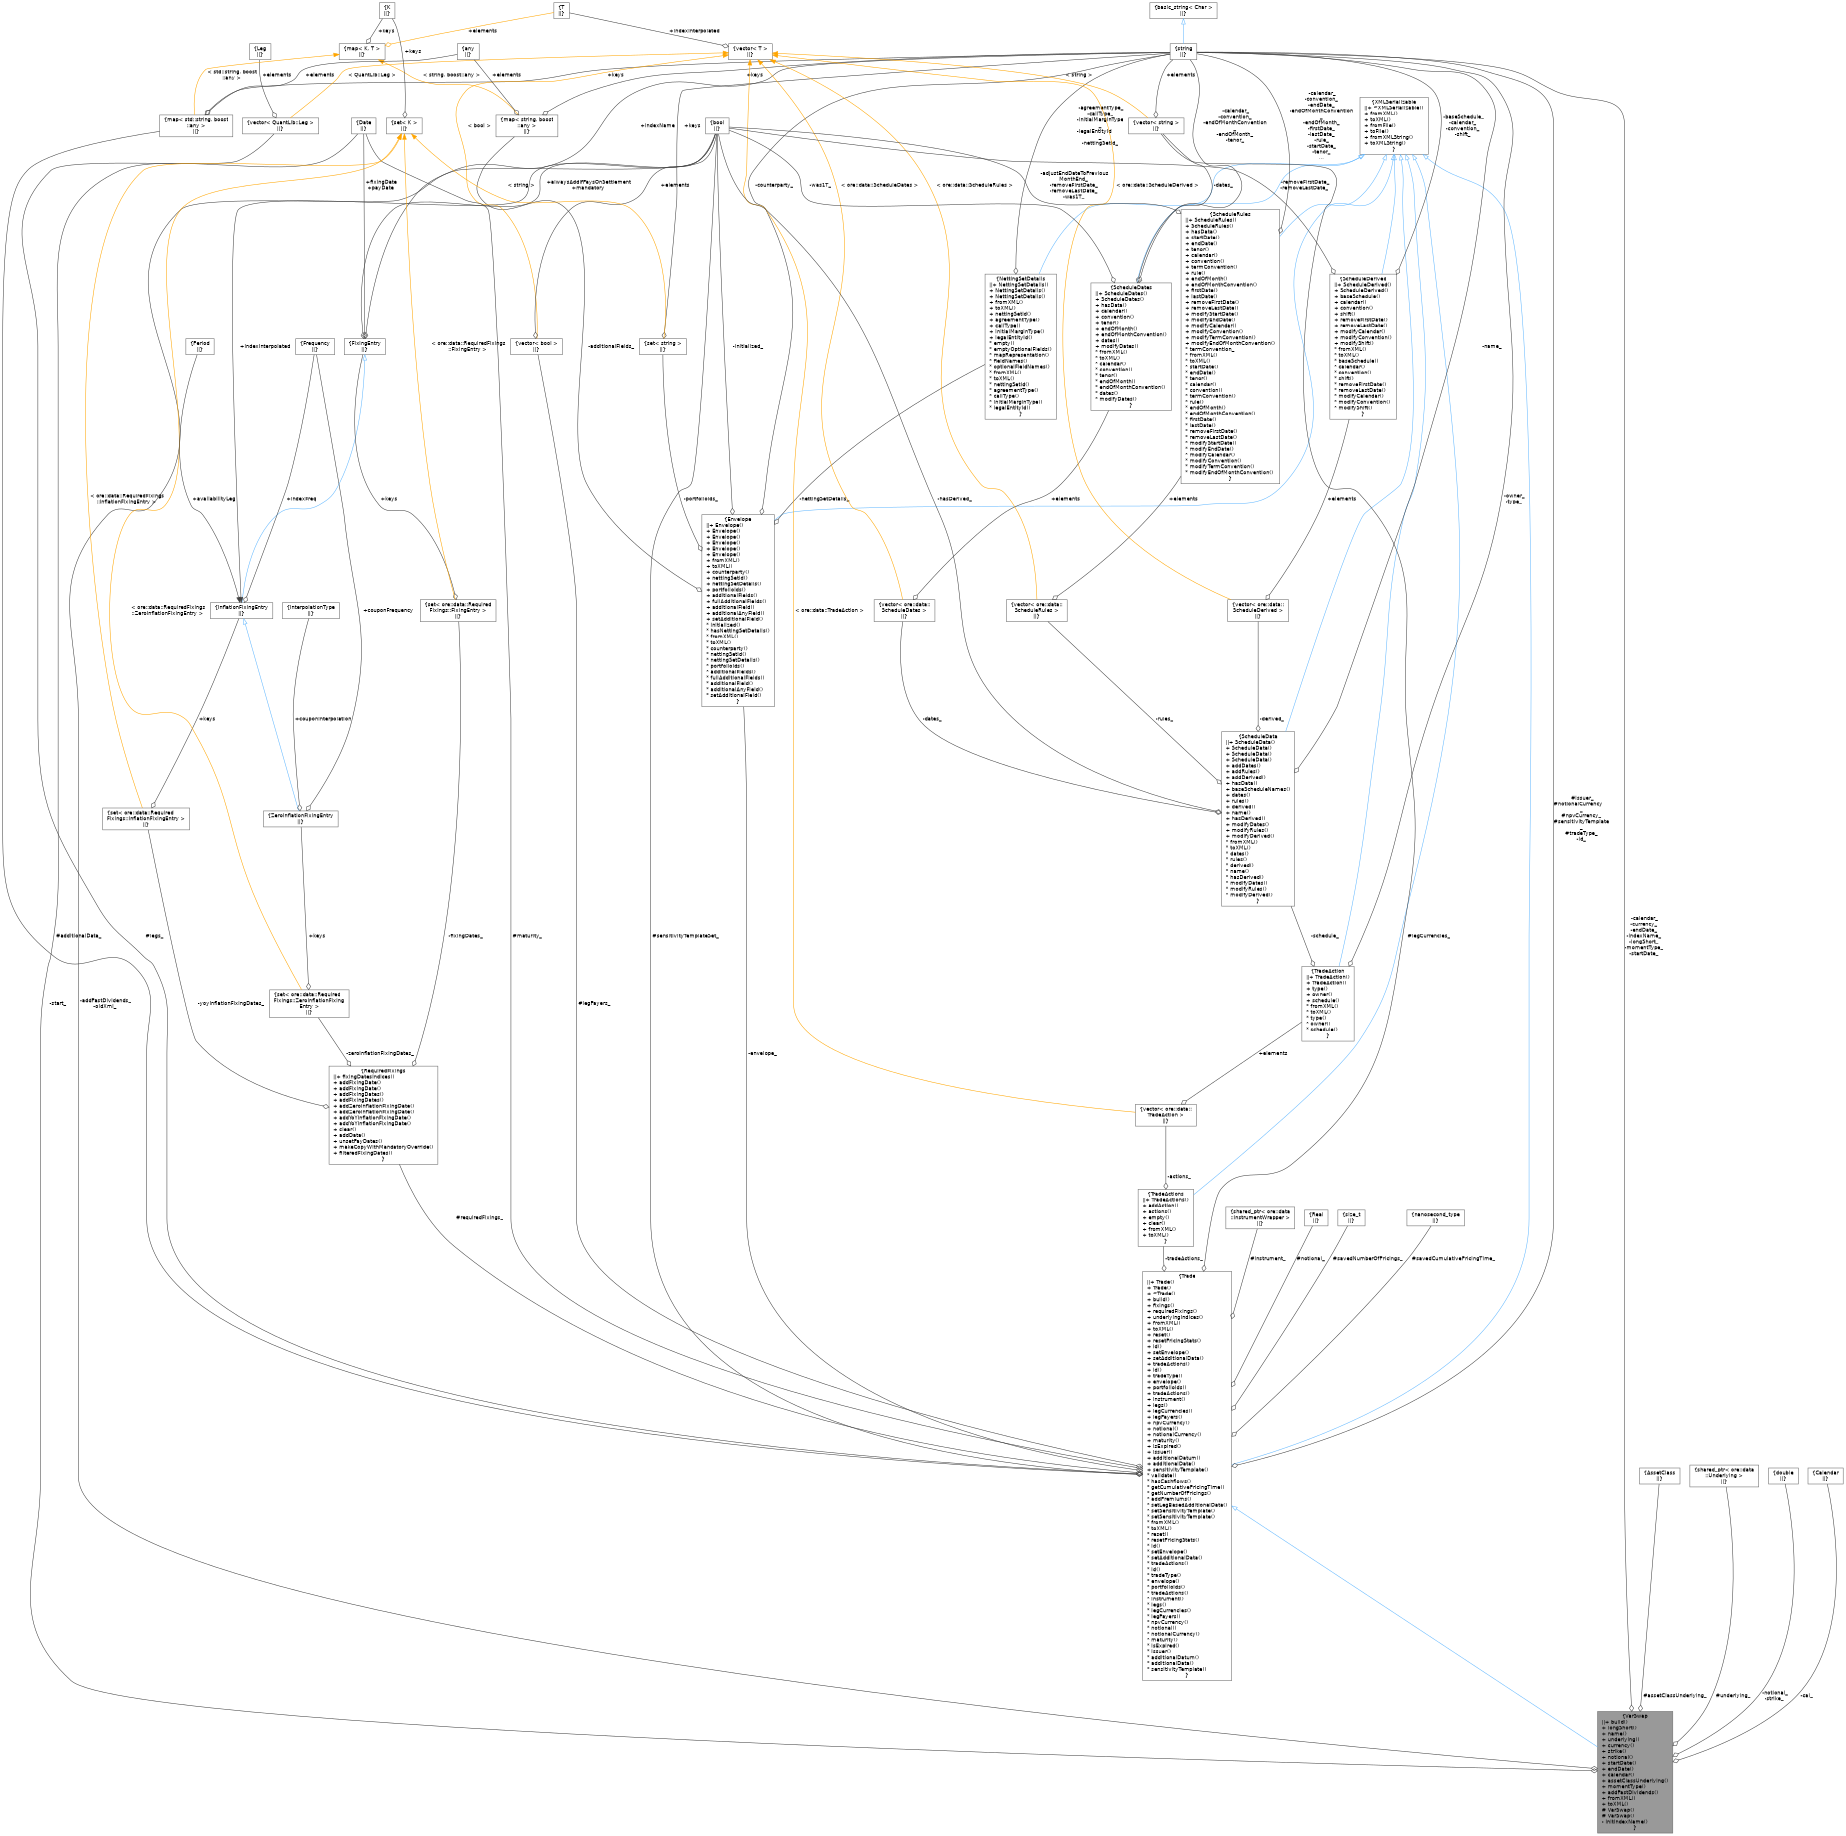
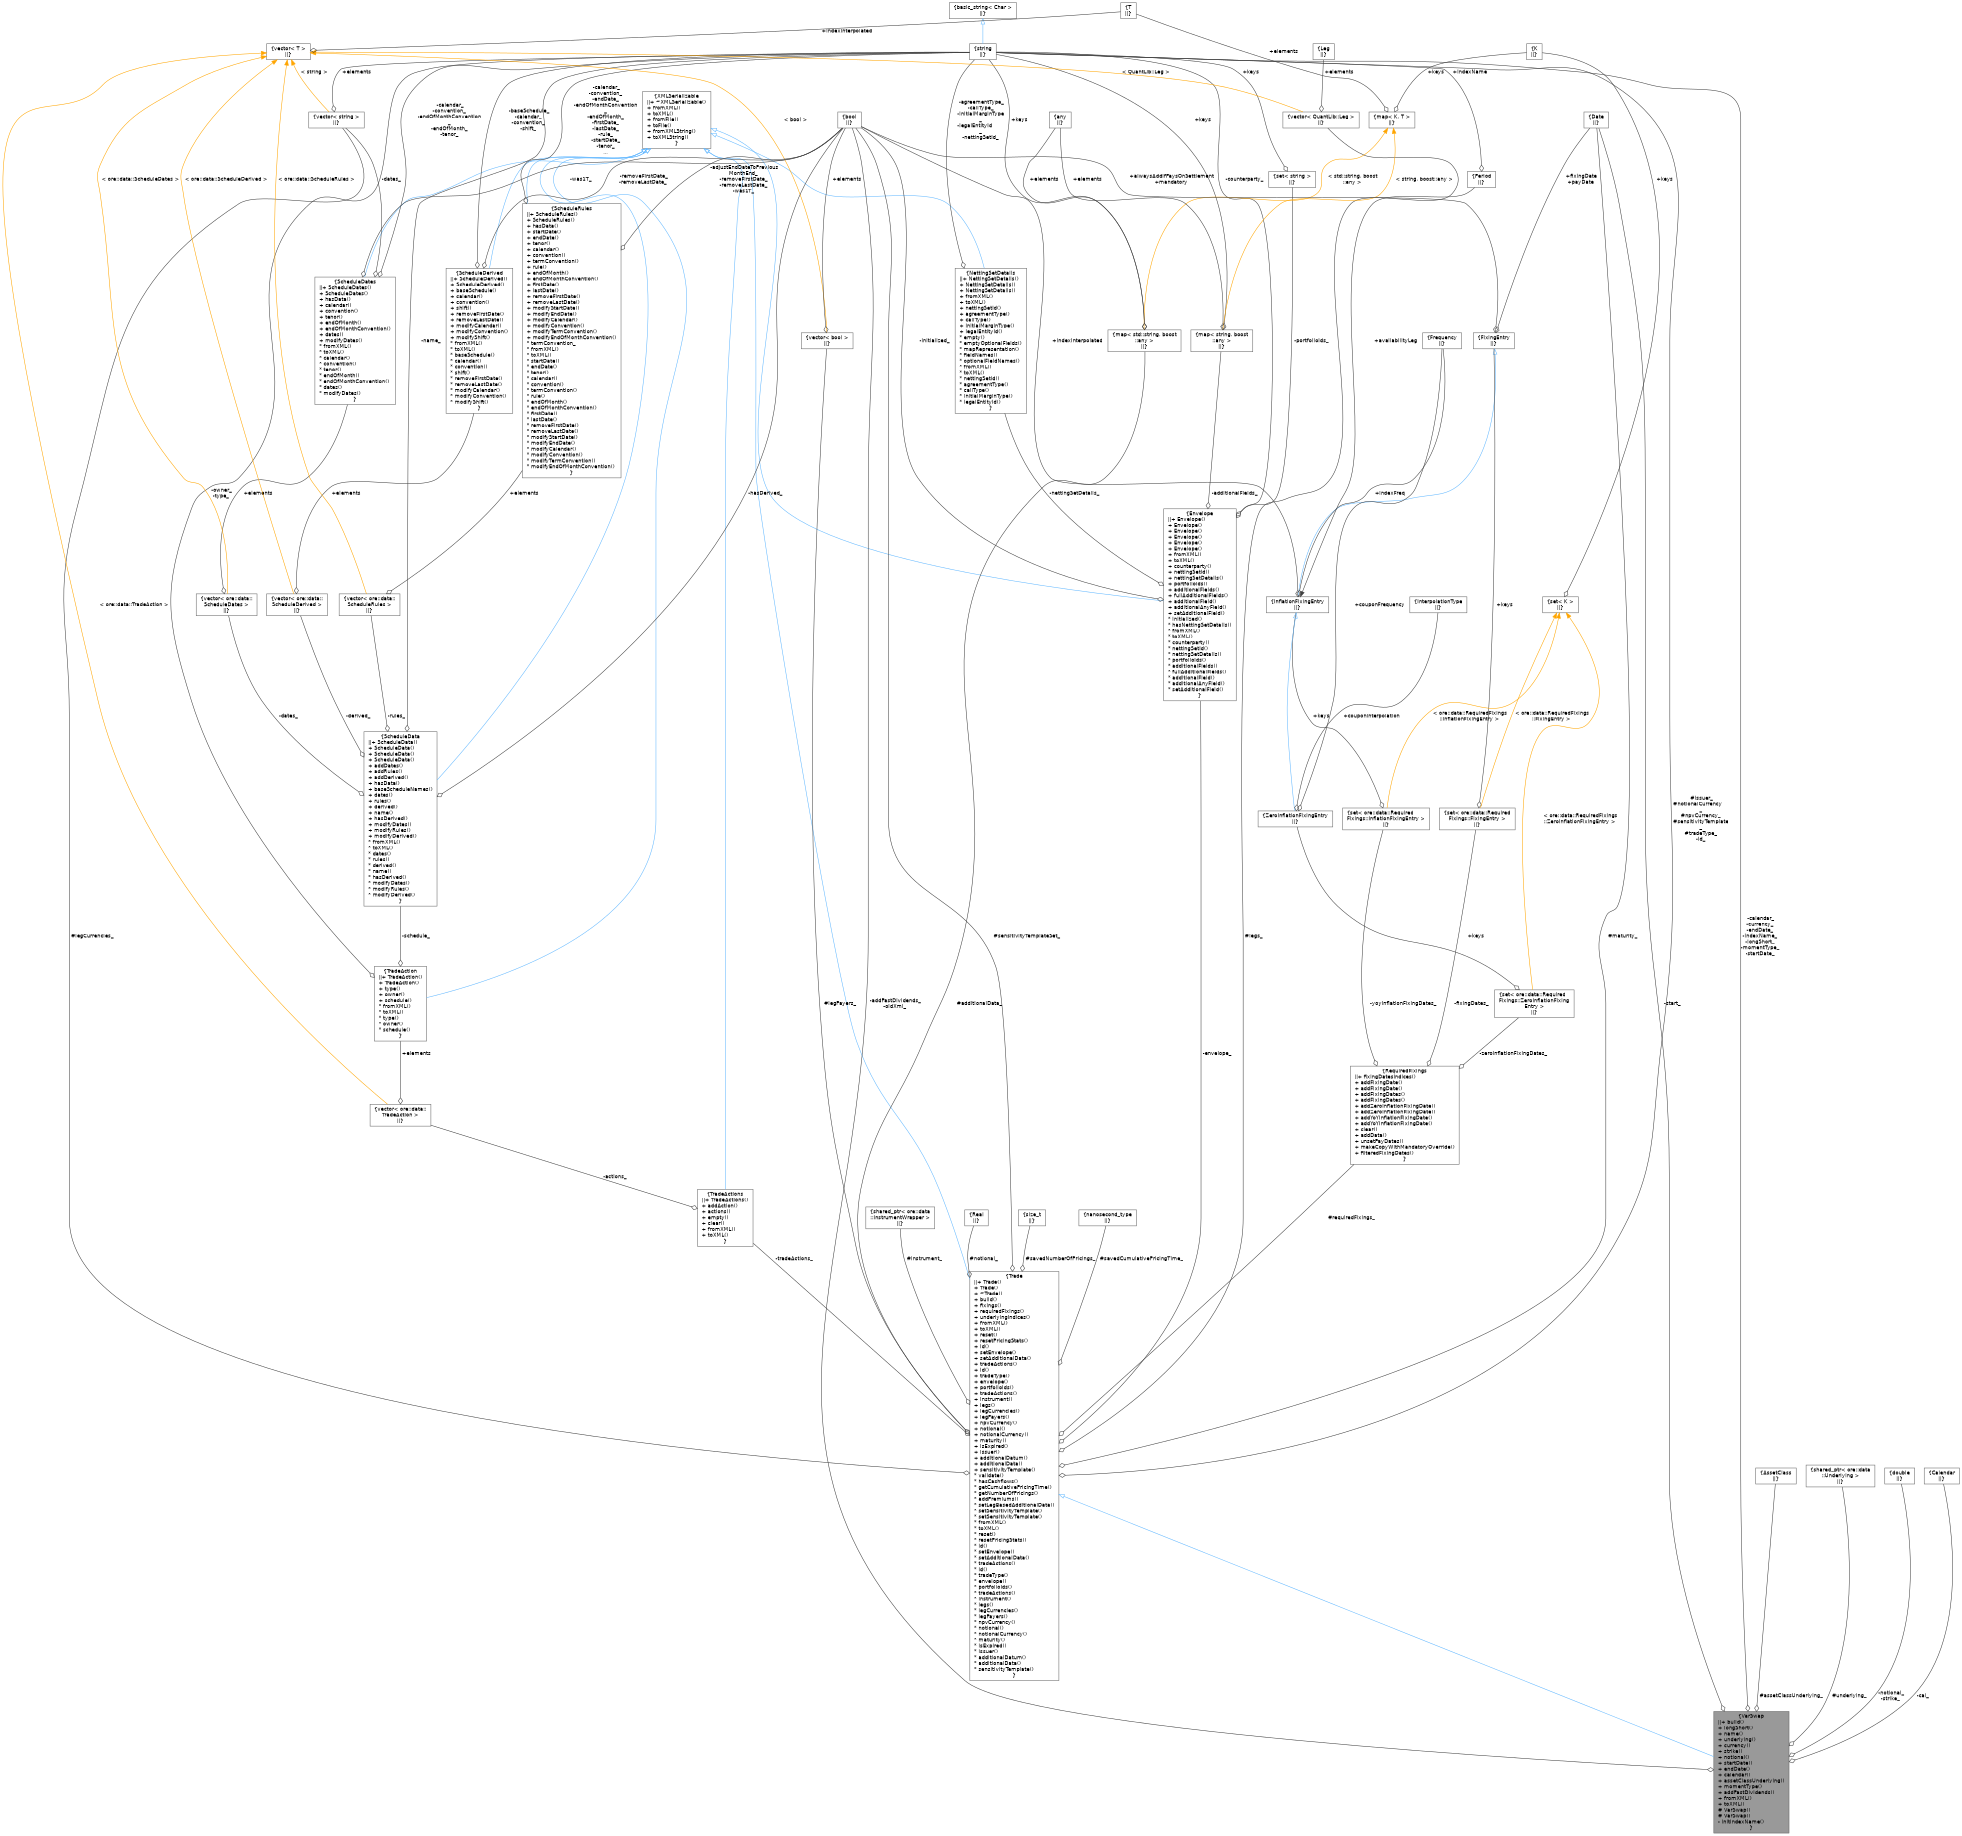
(473, 27) -> (1257, 56)
(701, 84) -> (1273, 61)
(574, 201) -> none
(238, 214) -> (1035, 409)
